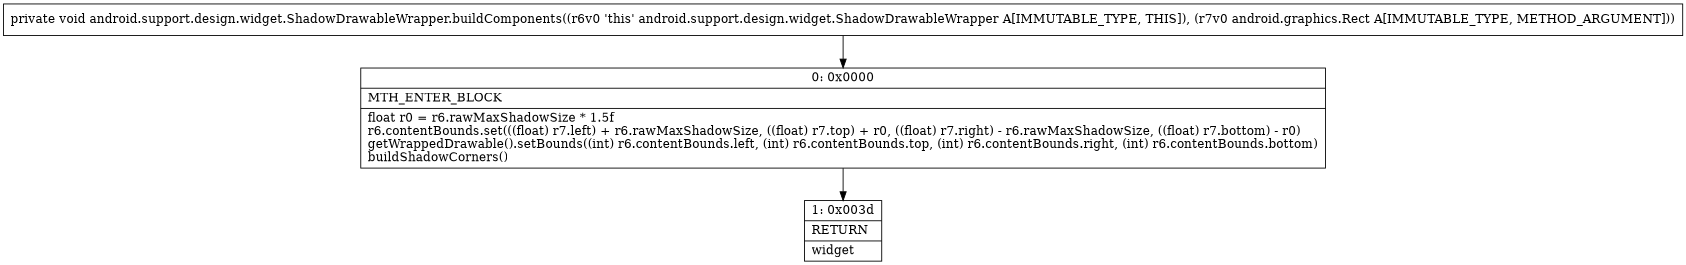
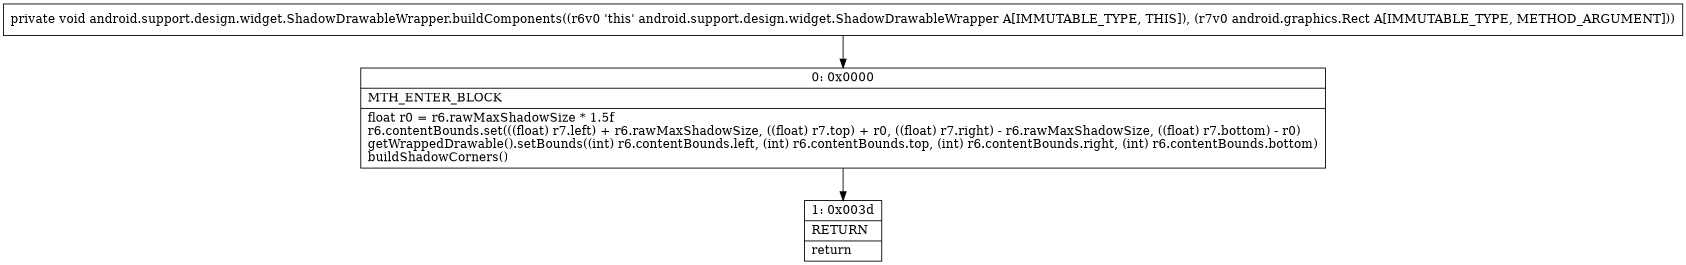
(833, 251) -> (832, 251)
